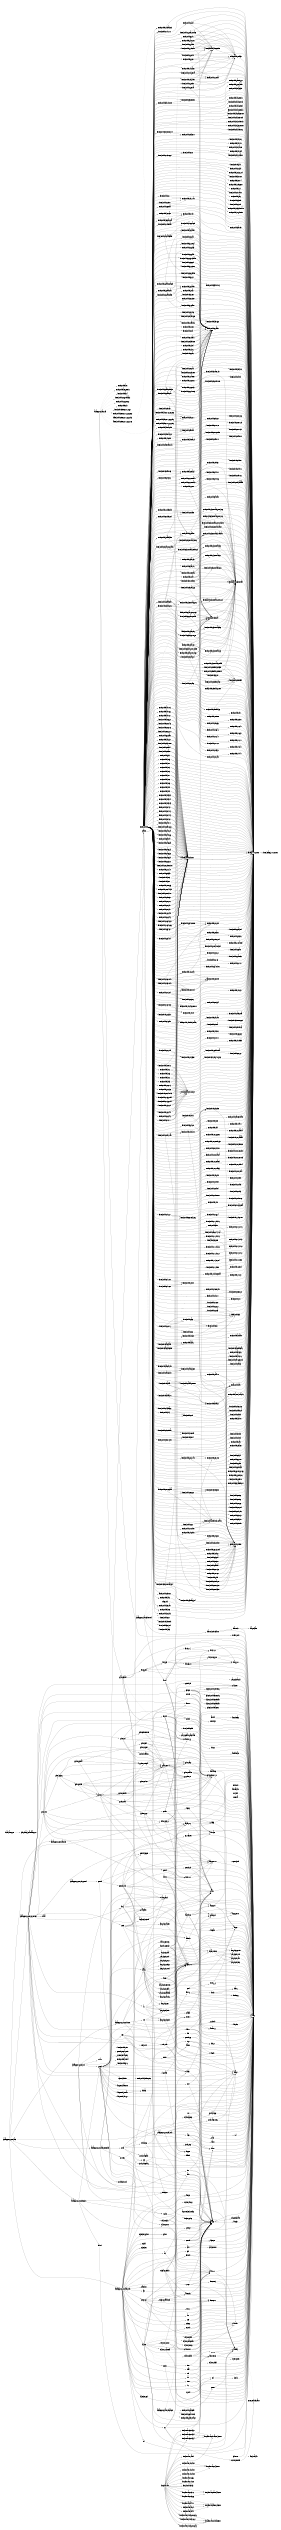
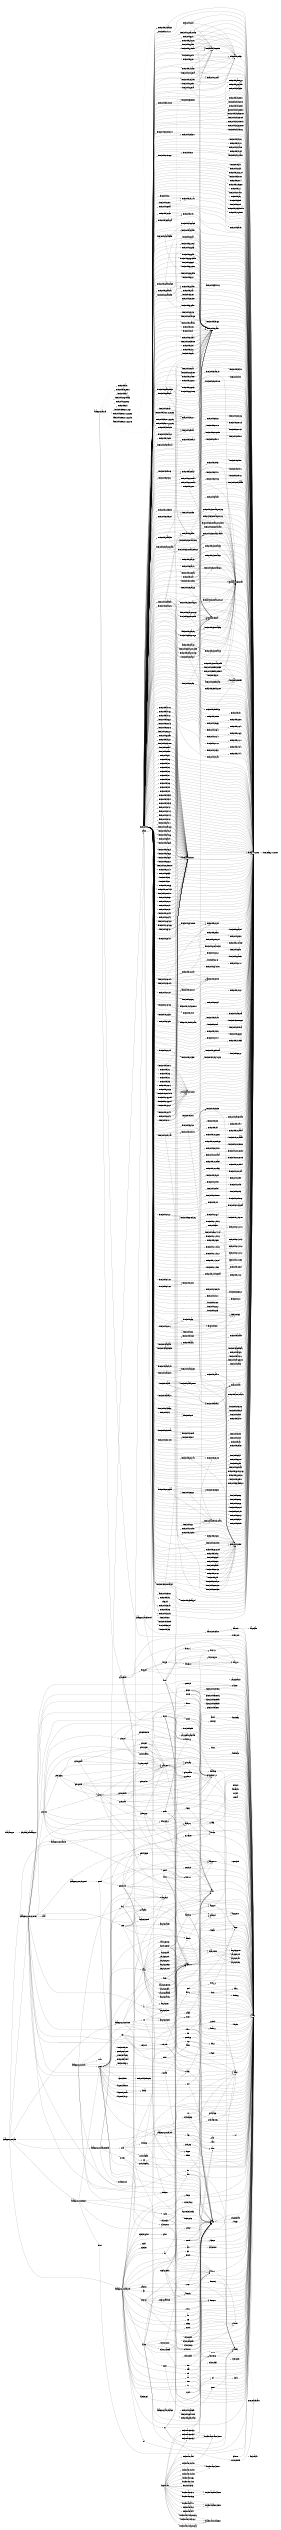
(165, 224) -> none
(213, 1240) -> (213, 1240)
(78, 2065) -> (78, 2065)
